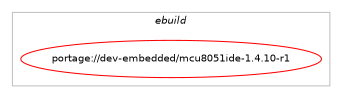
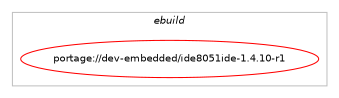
(171, 59) -> (170, 59)
